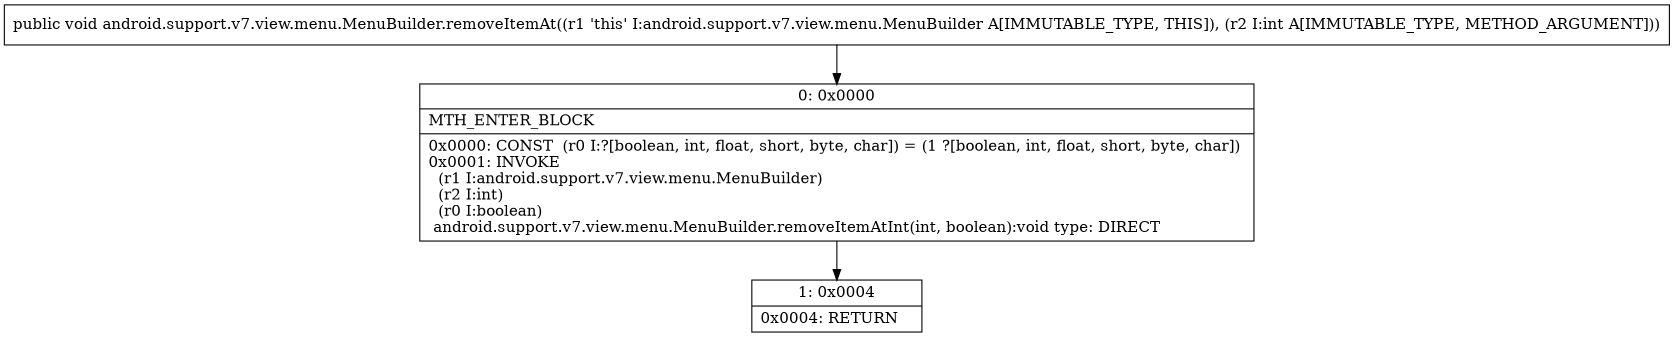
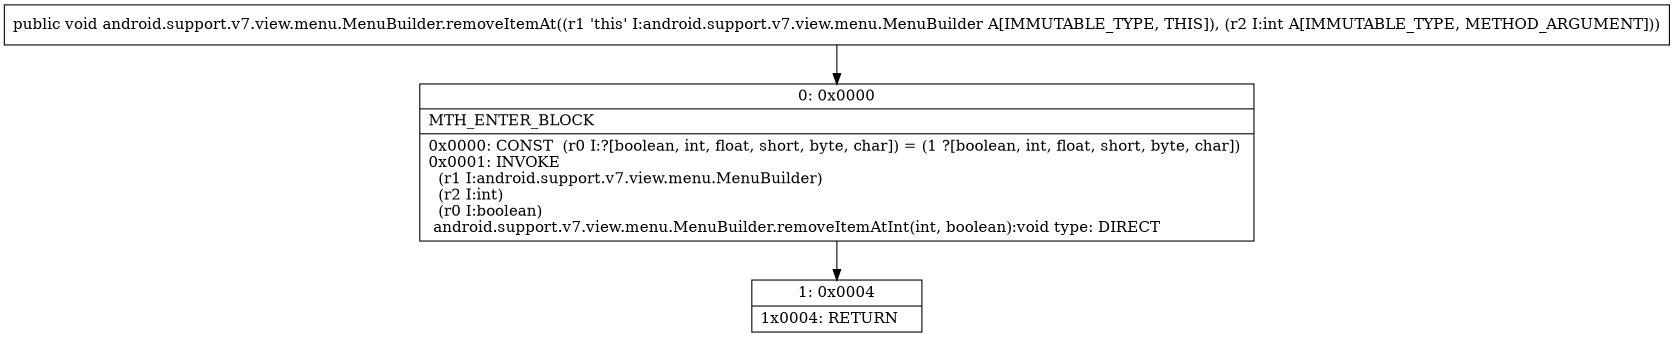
(837, 318) -> (837, 318)
